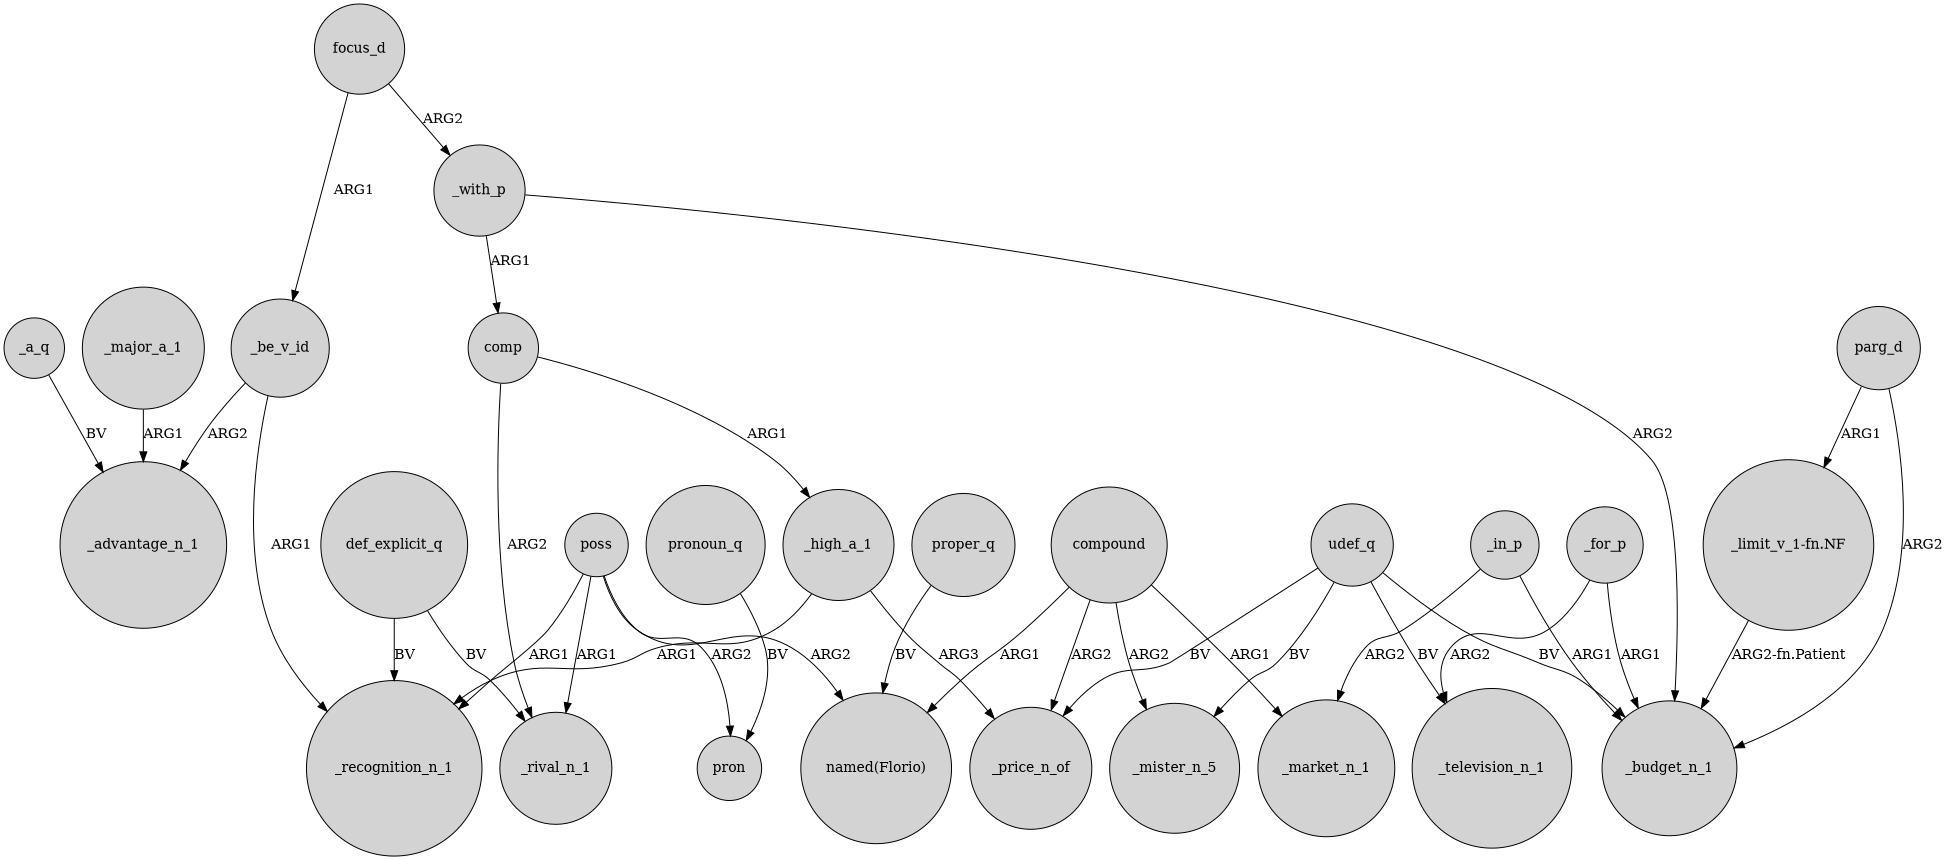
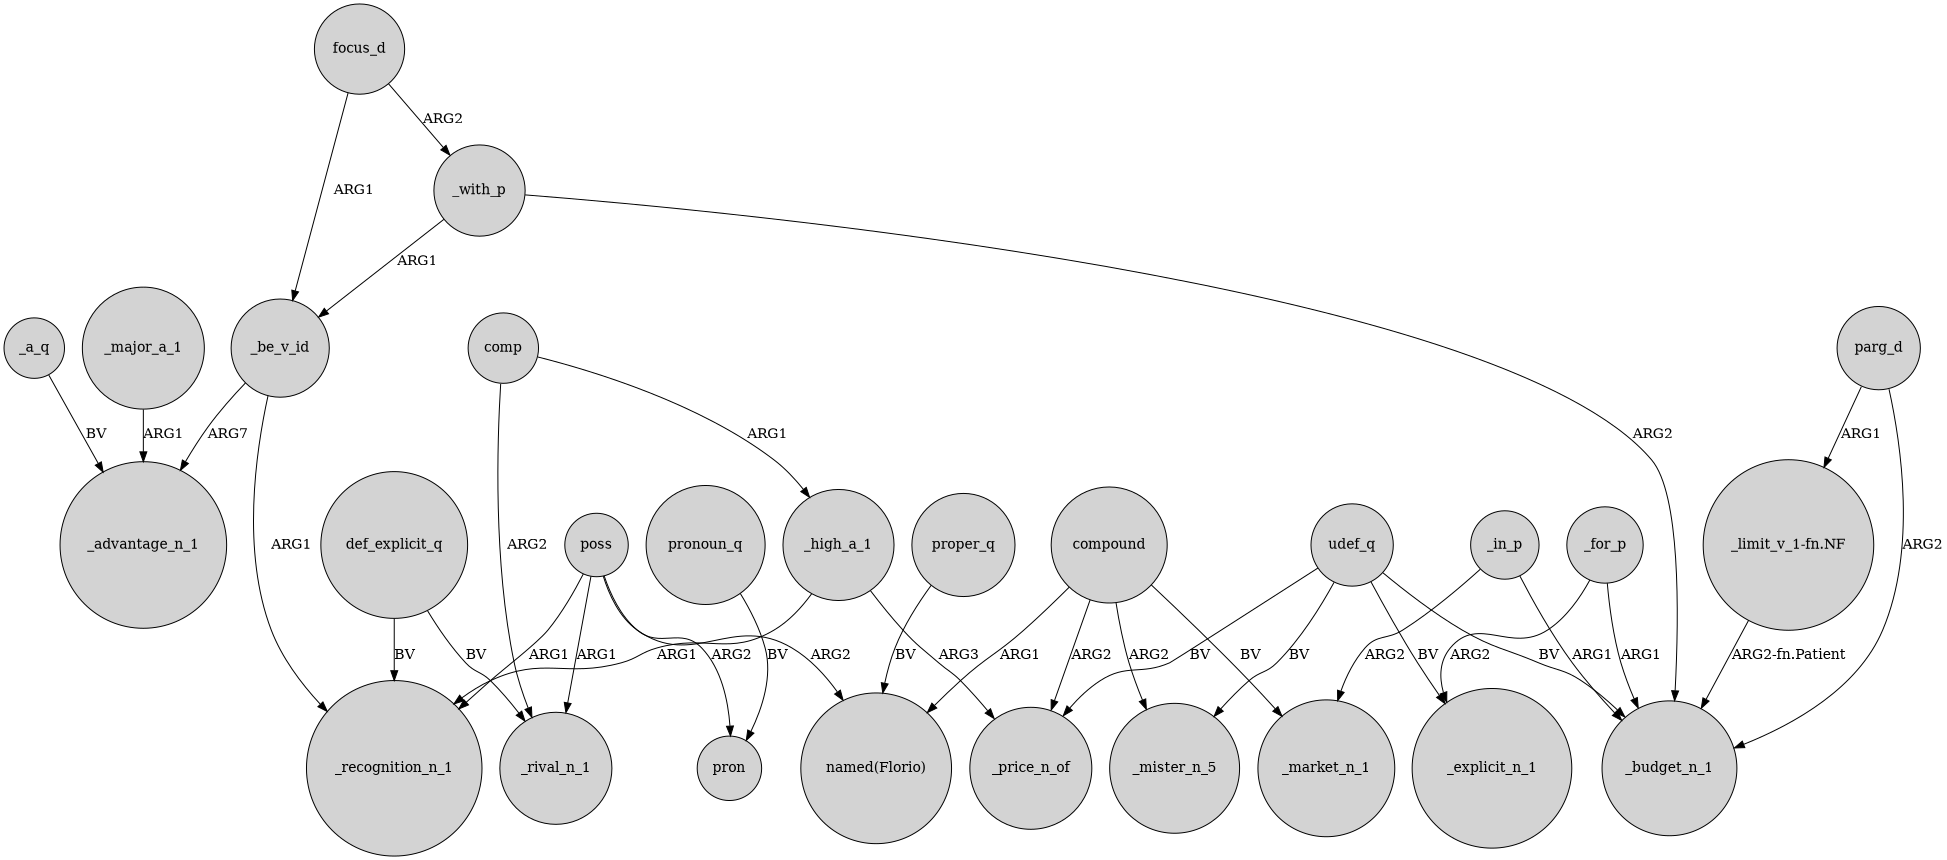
(491, 270) -> (385, 265)
(228, 435) -> (228, 435)
(1250, 655) -> (1250, 655)
(1492, 768) -> (1492, 768)
